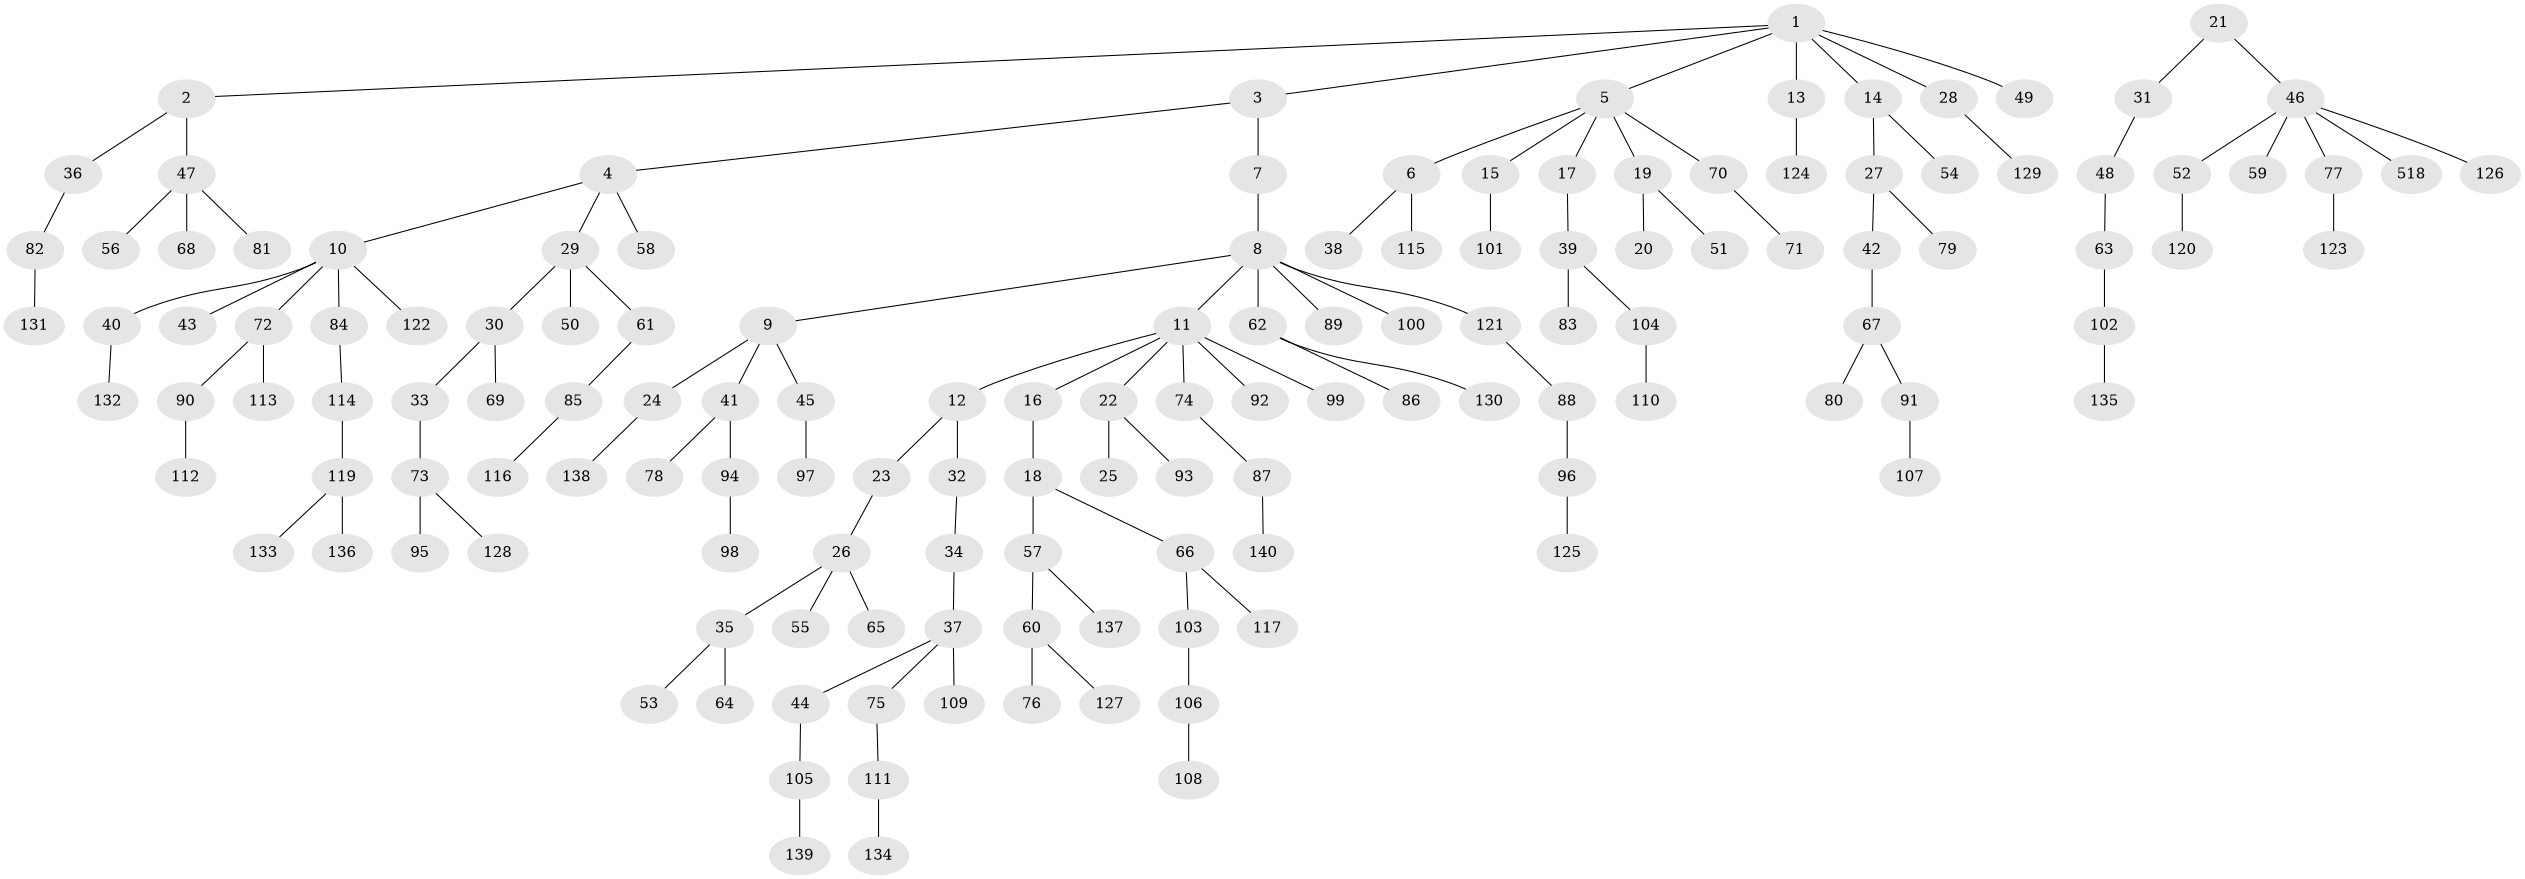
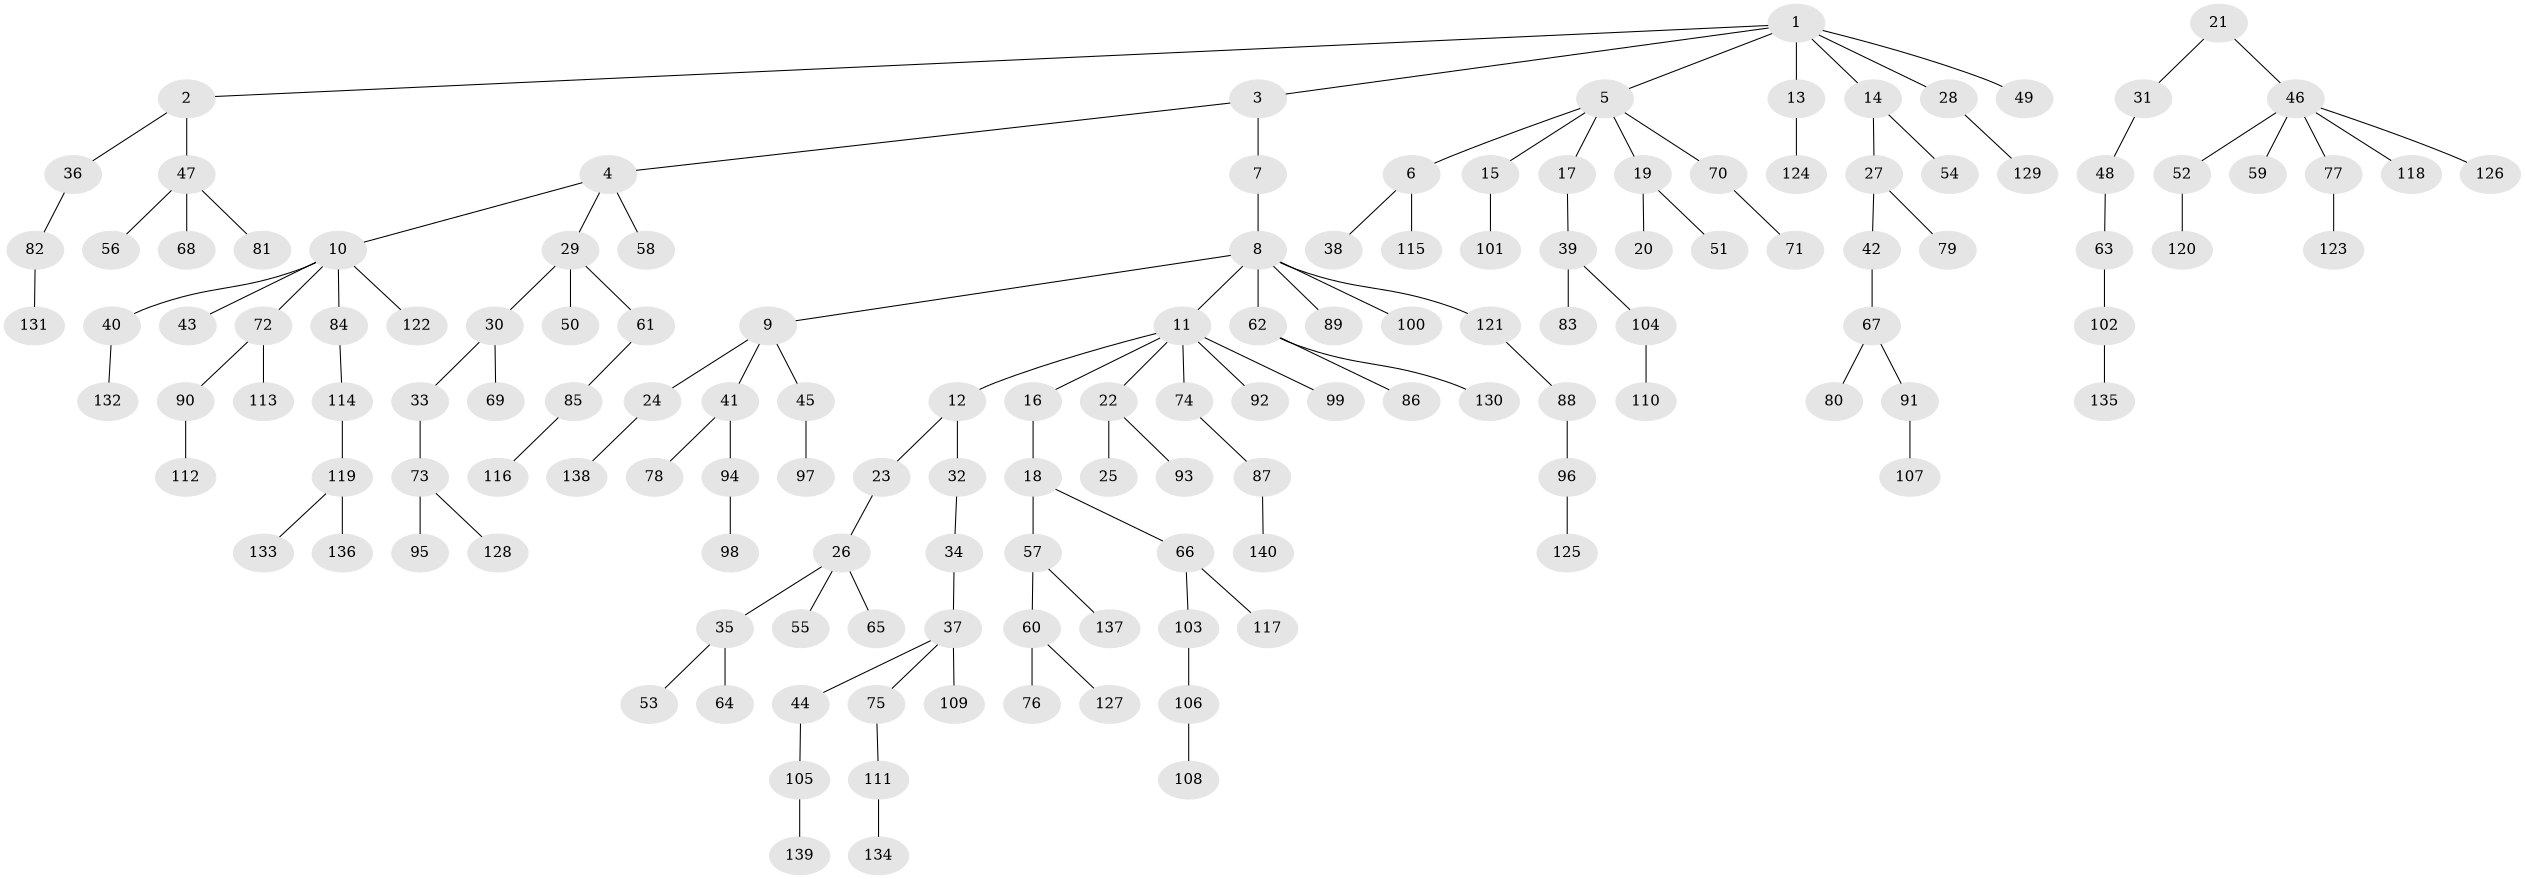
(2411, 175) -> (2411, 175)
